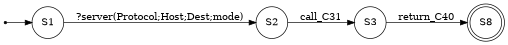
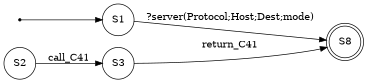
(321, 17) -> (69, 58)
(427, 17) -> (230, 45)
(156, 23) -> (227, 30)
